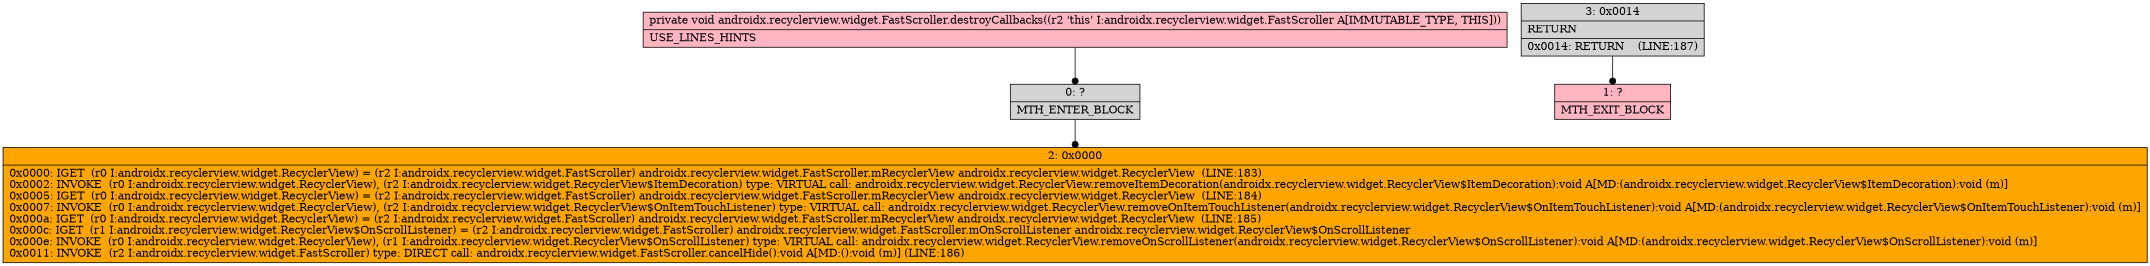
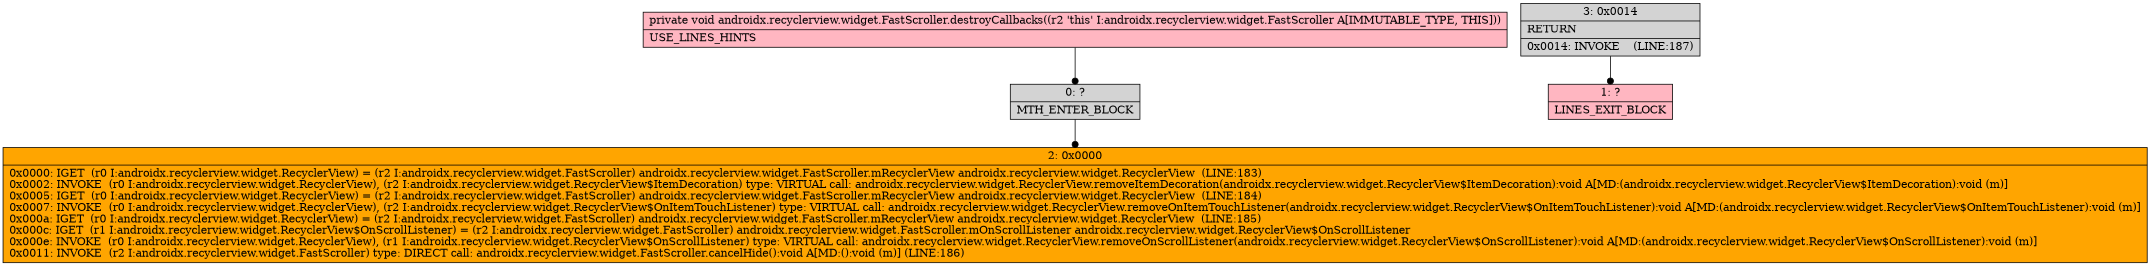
(1613, 47) -> (1610, 47)
(1613, 110) -> (1610, 110)
